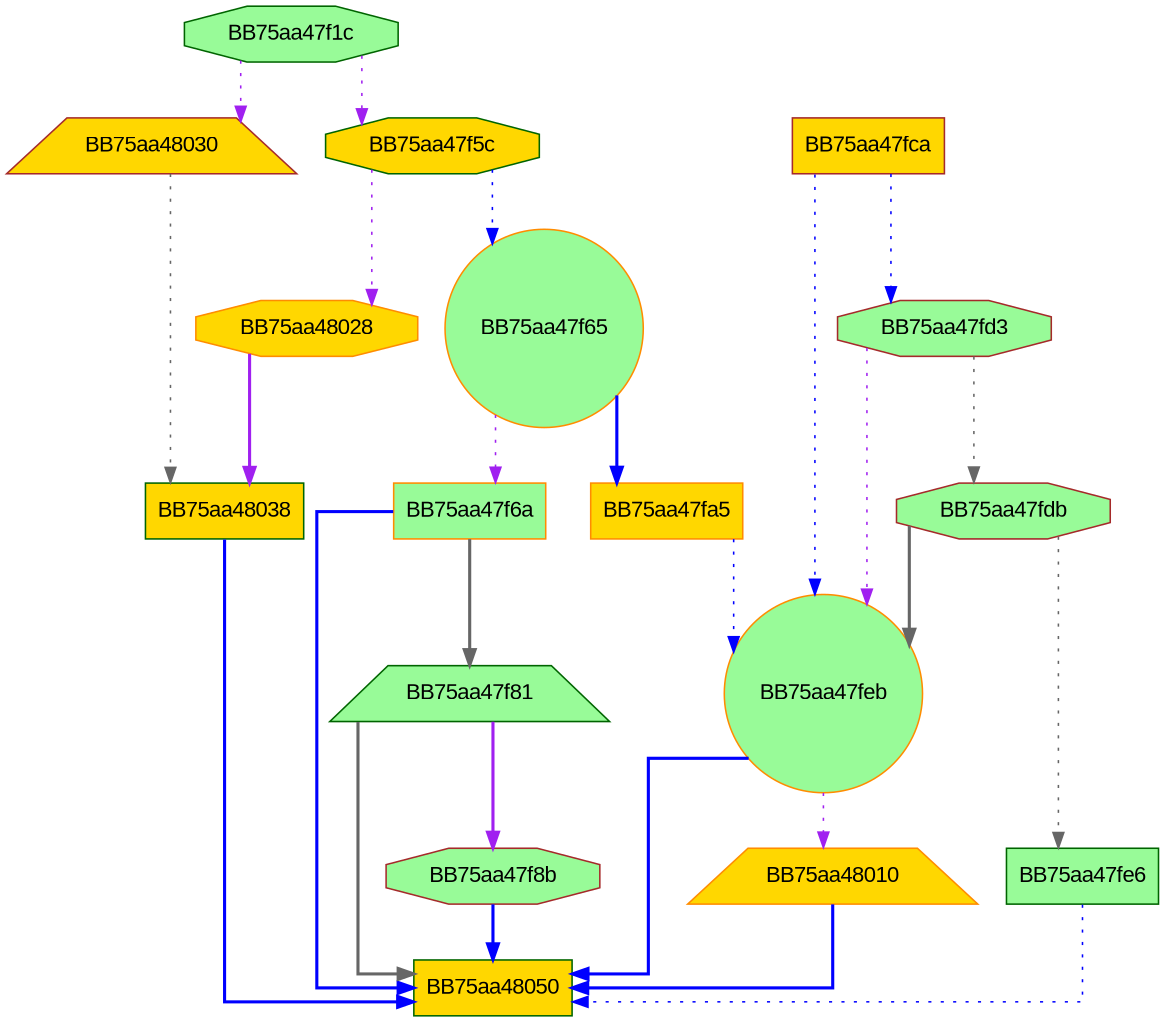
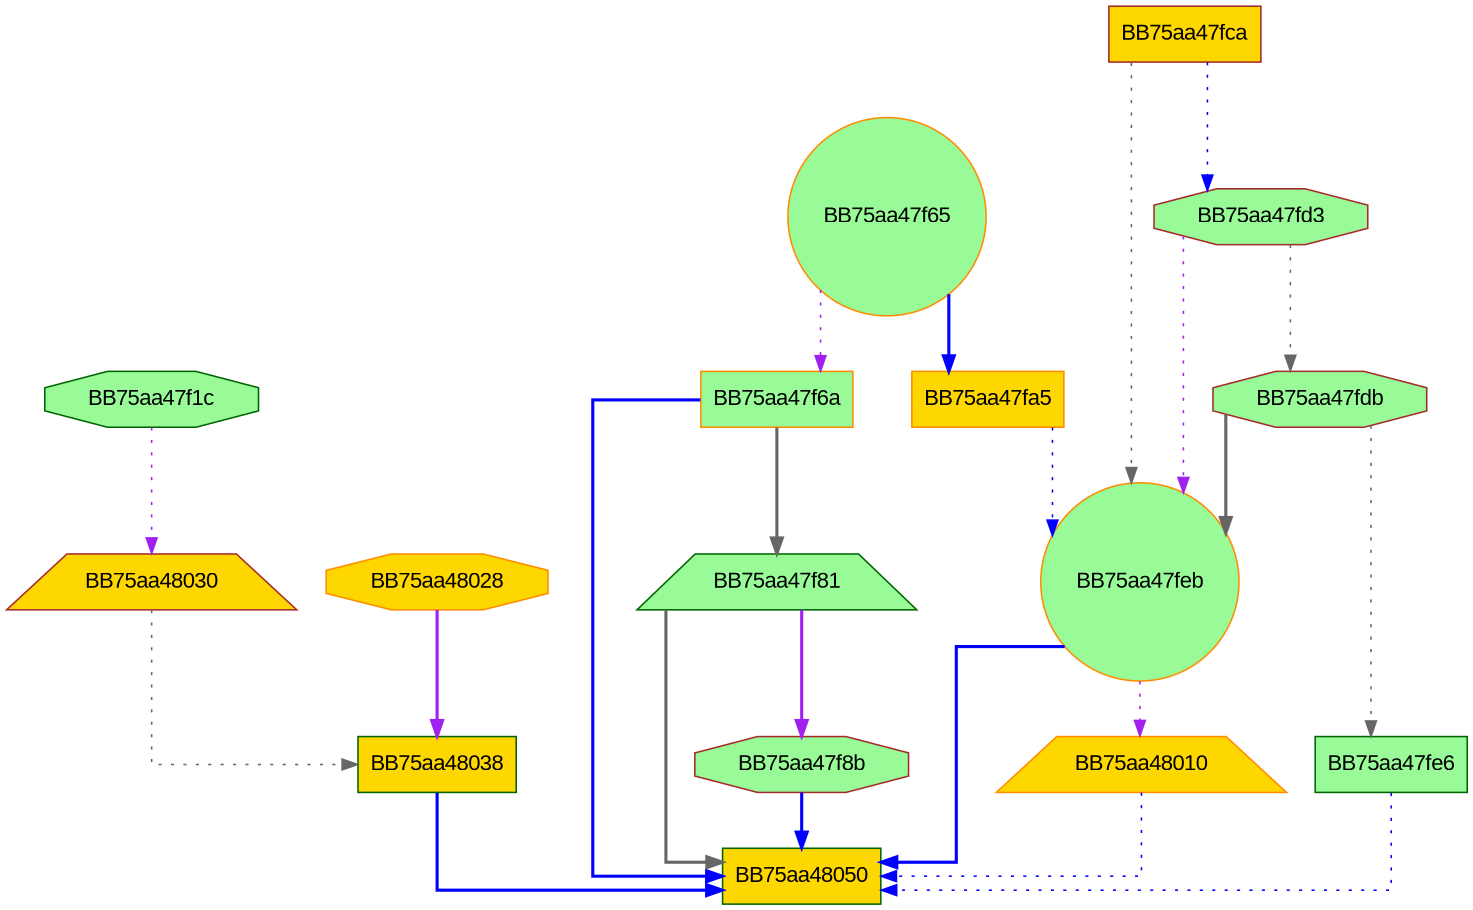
(432, 146) -> none
(815, 377) -> (1131, 265)
(752, 988) -> (1061, 876)
